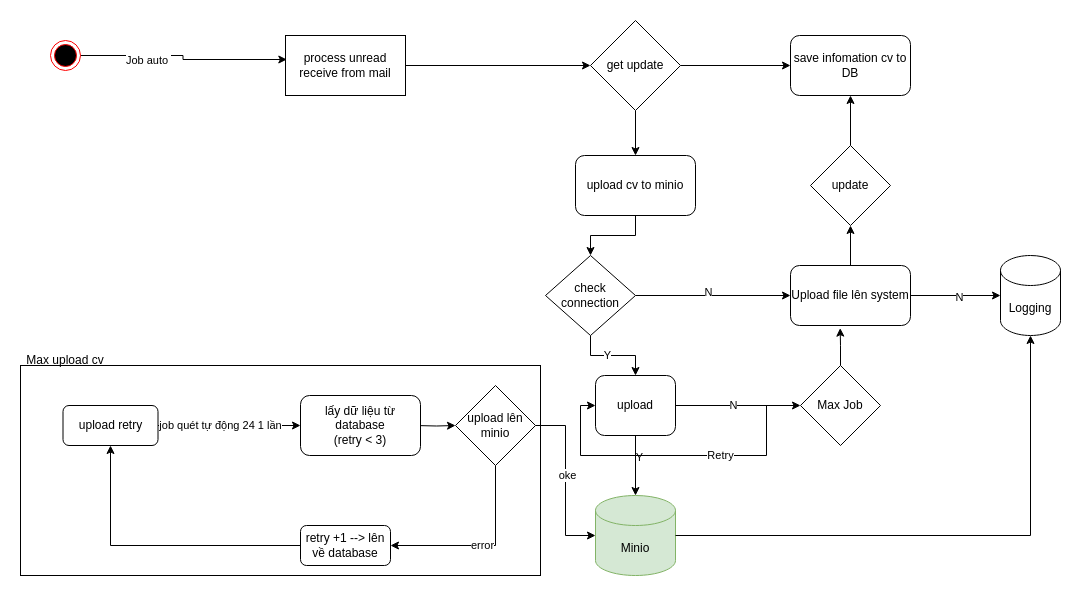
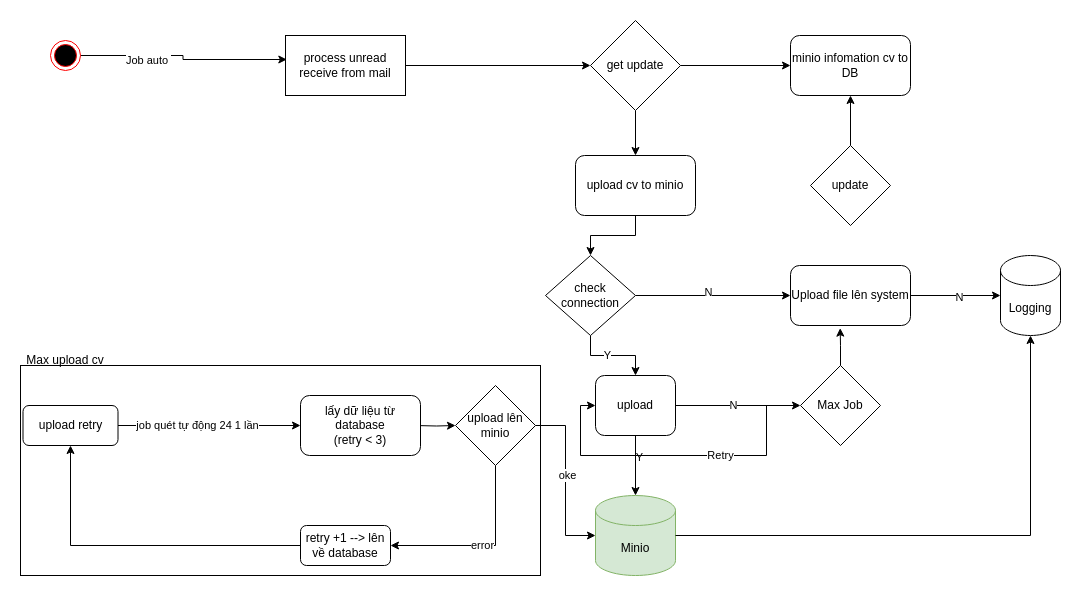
(851, 66) -> (851, 66)
(851, 249) -> none
(111, 426) -> (71, 426)
